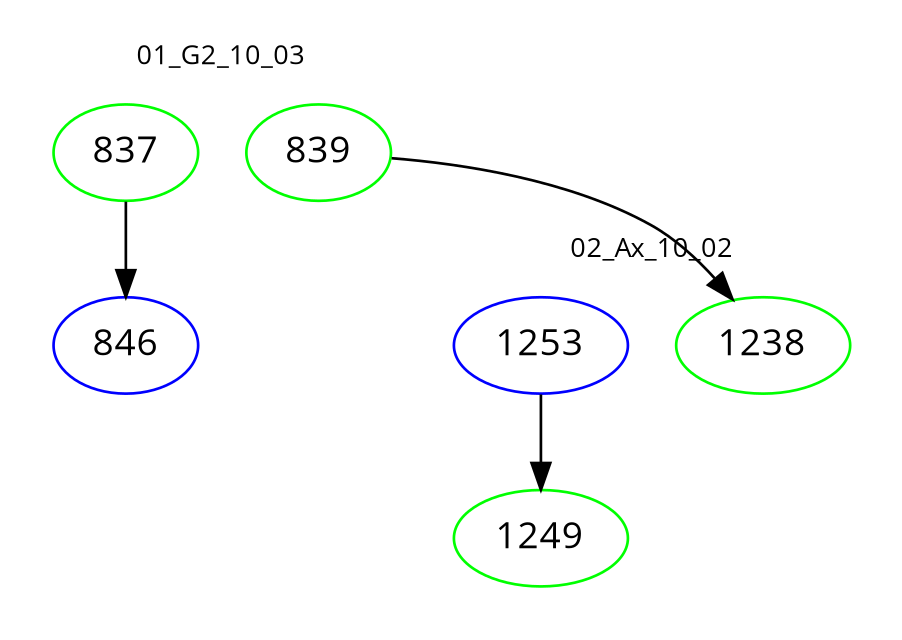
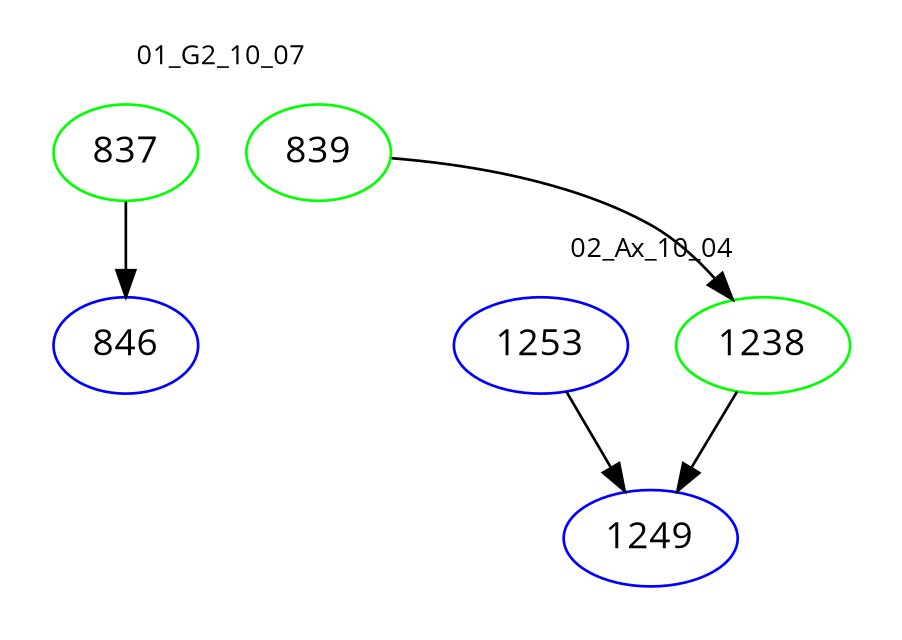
(222, 58) -> (222, 58)
(652, 250) -> (652, 250)
none -> (714, 430)
(541, 538) -> (651, 538)
